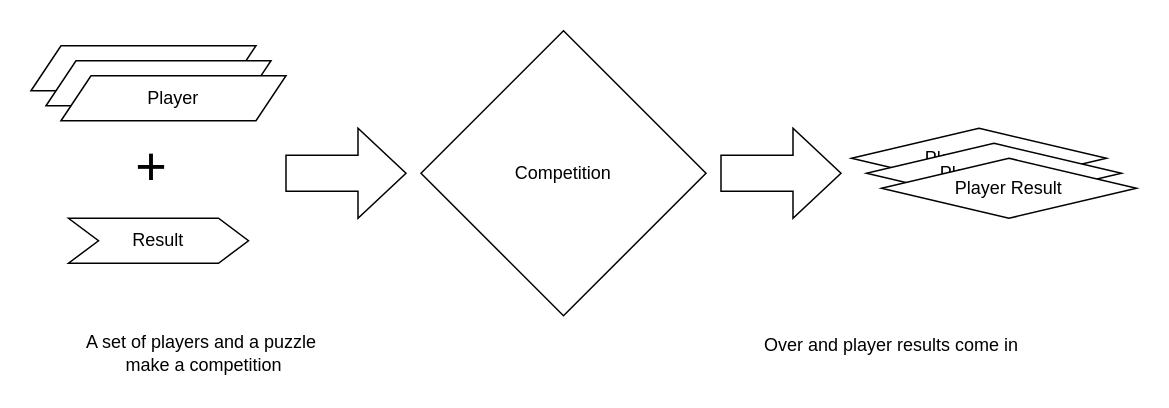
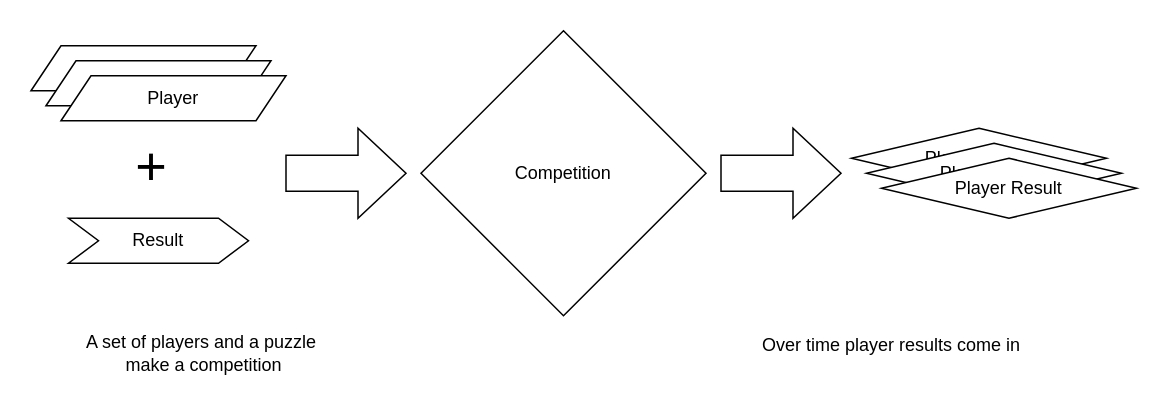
(894, 346) -> (894, 346)
